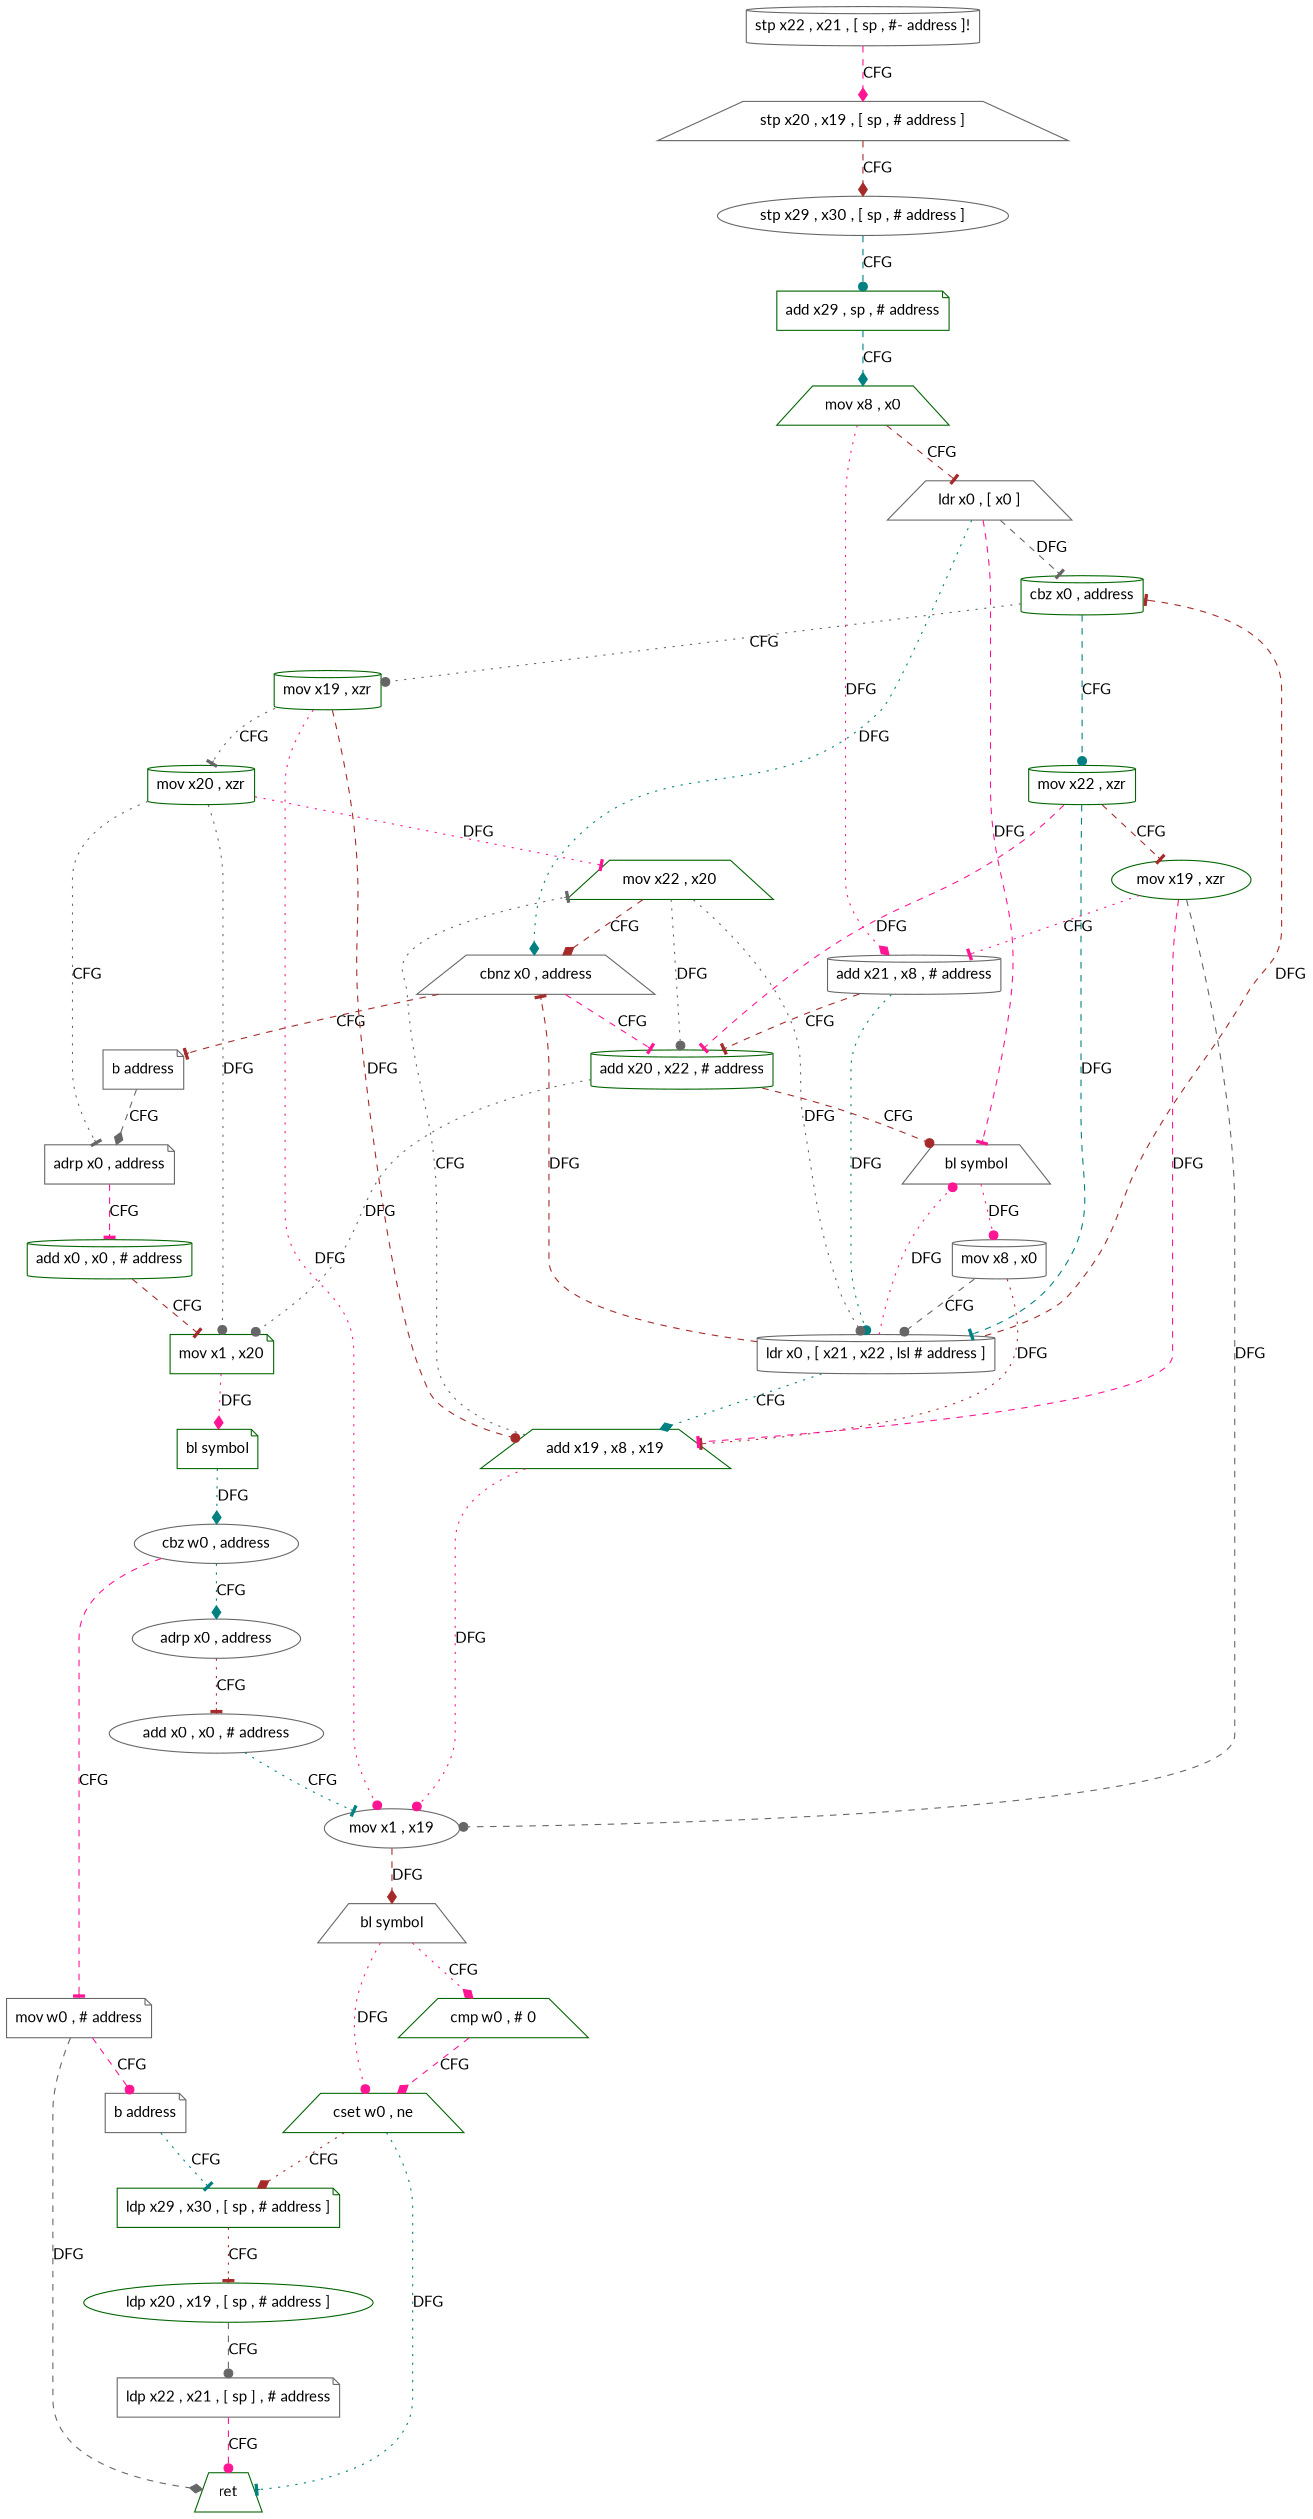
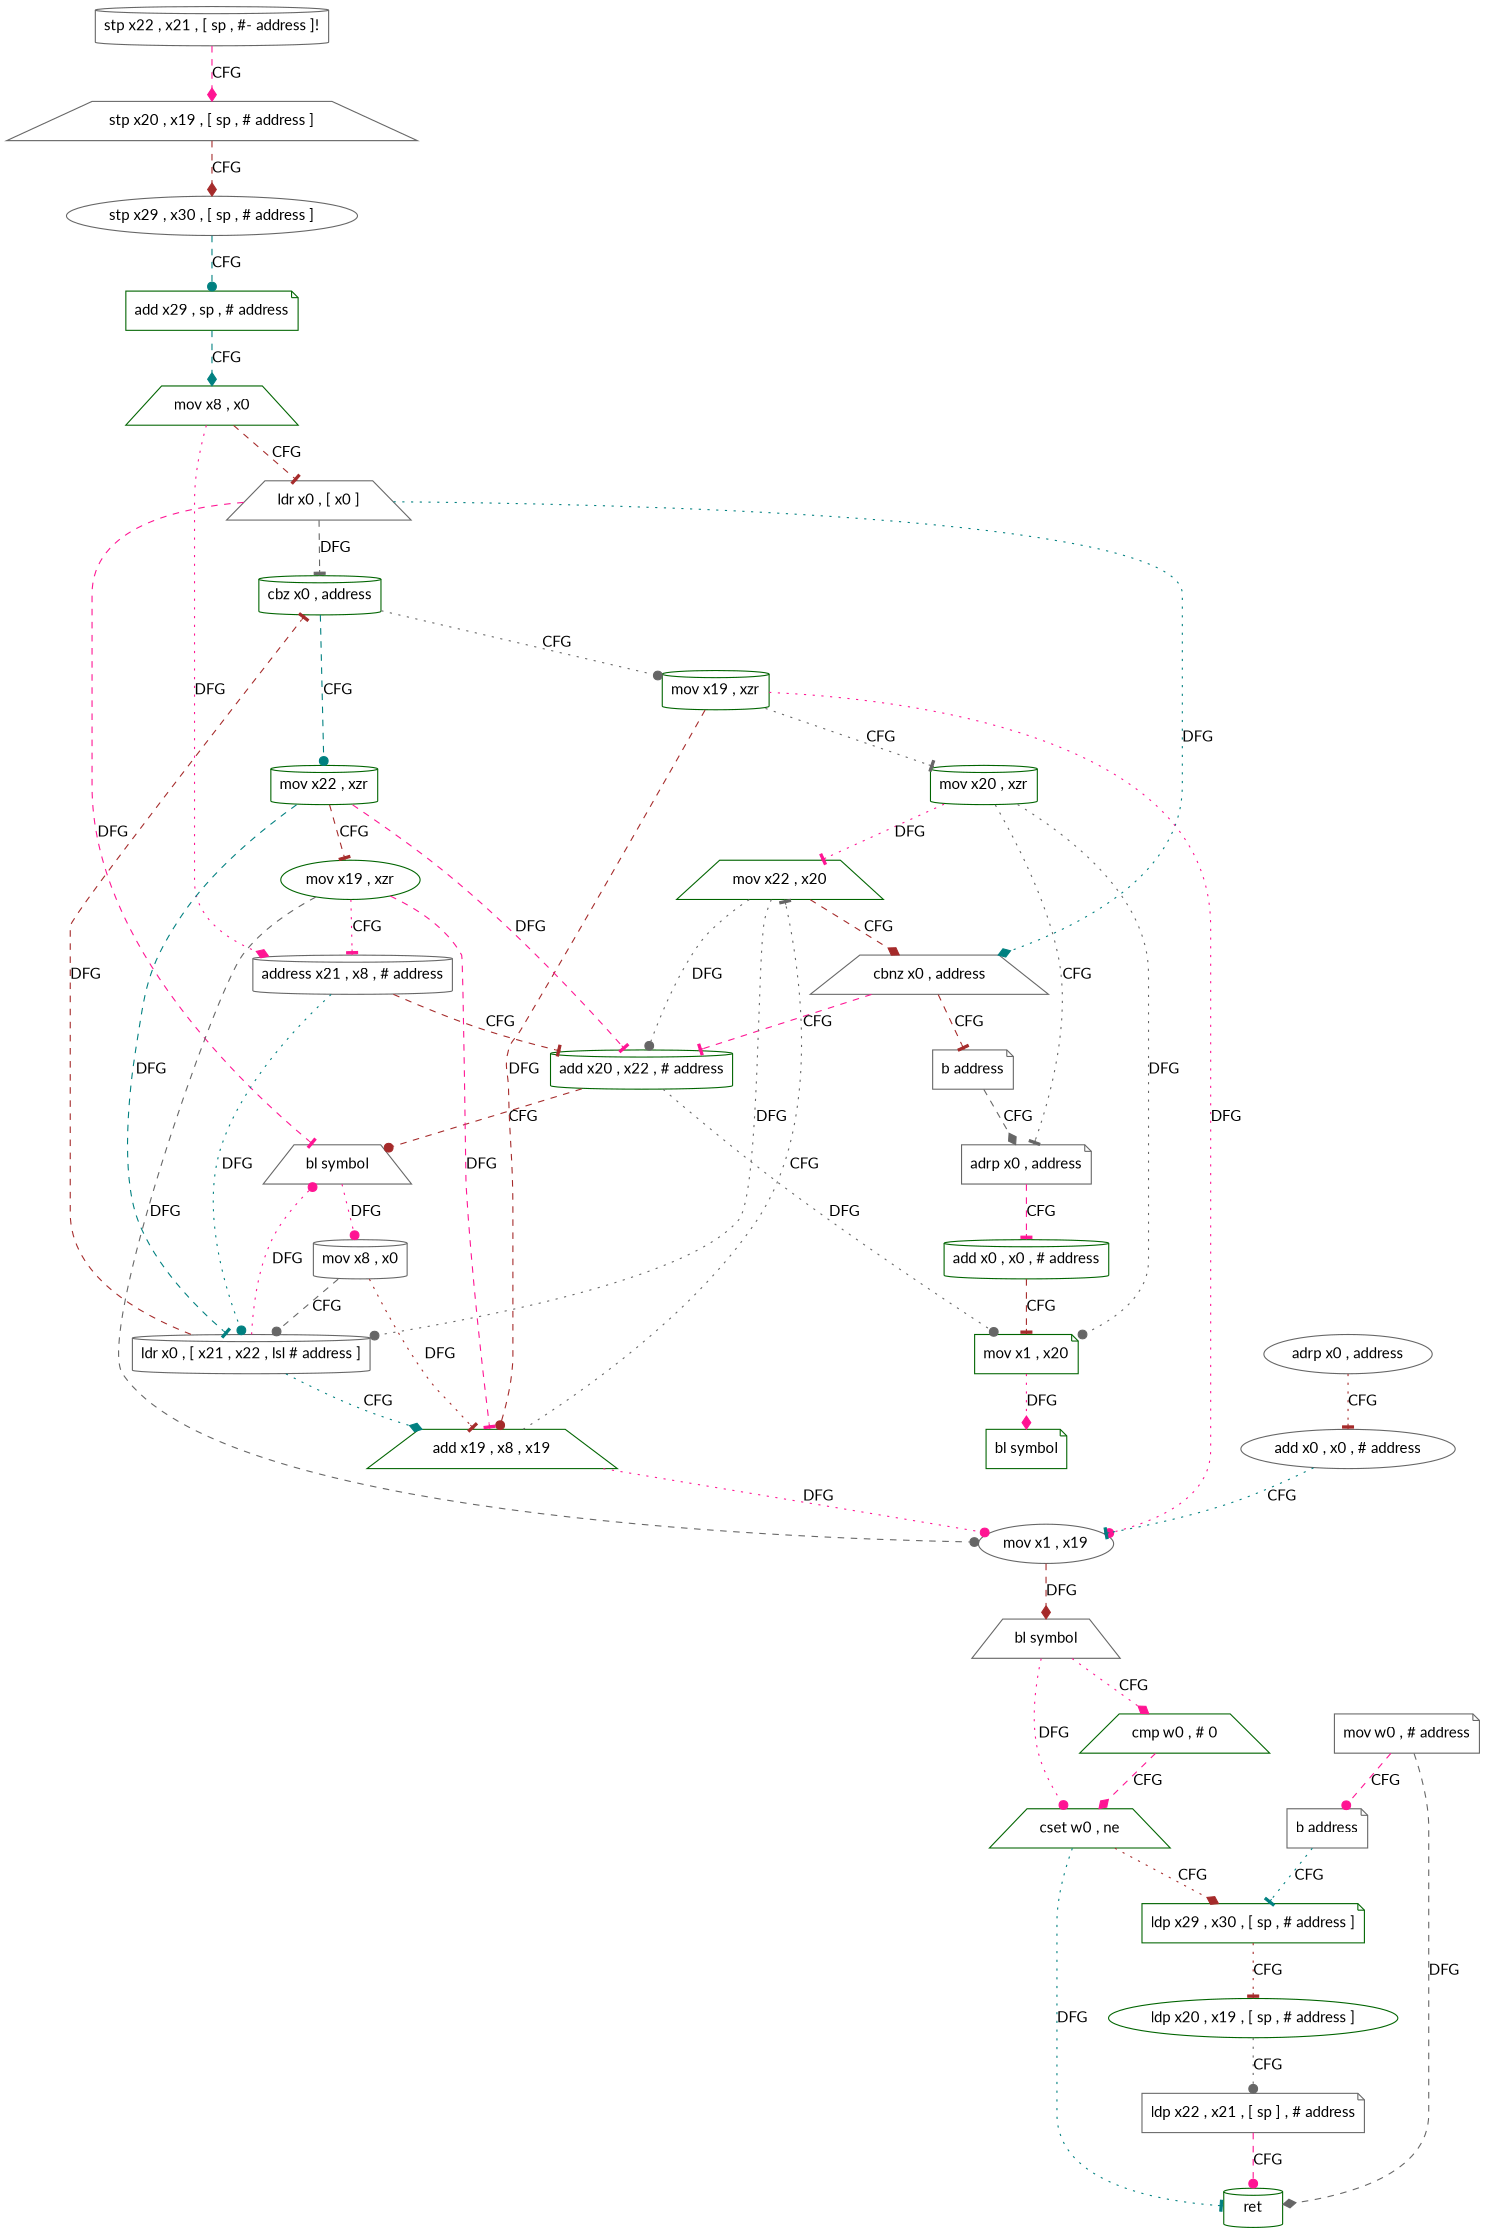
(914, 975) -> (353, 975)
(549, 1247) -> none
(216, 1544) -> none
(228, 2346) -> (1253, 2061)
(228, 2492) -> (1253, 2208)
